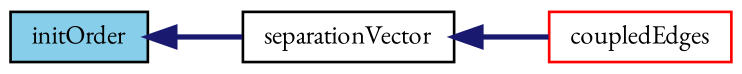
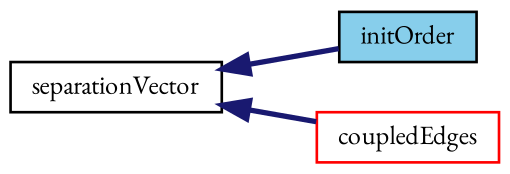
(209, 37) -> (294, 56)
